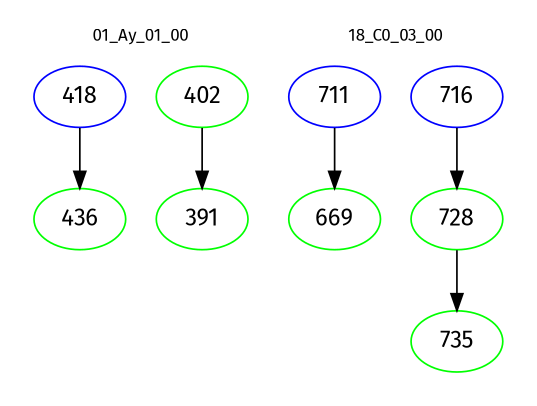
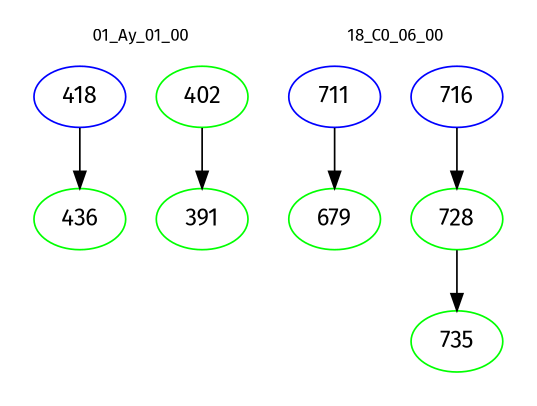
(396, 37) -> (396, 37)
(335, 219) -> (335, 219)
